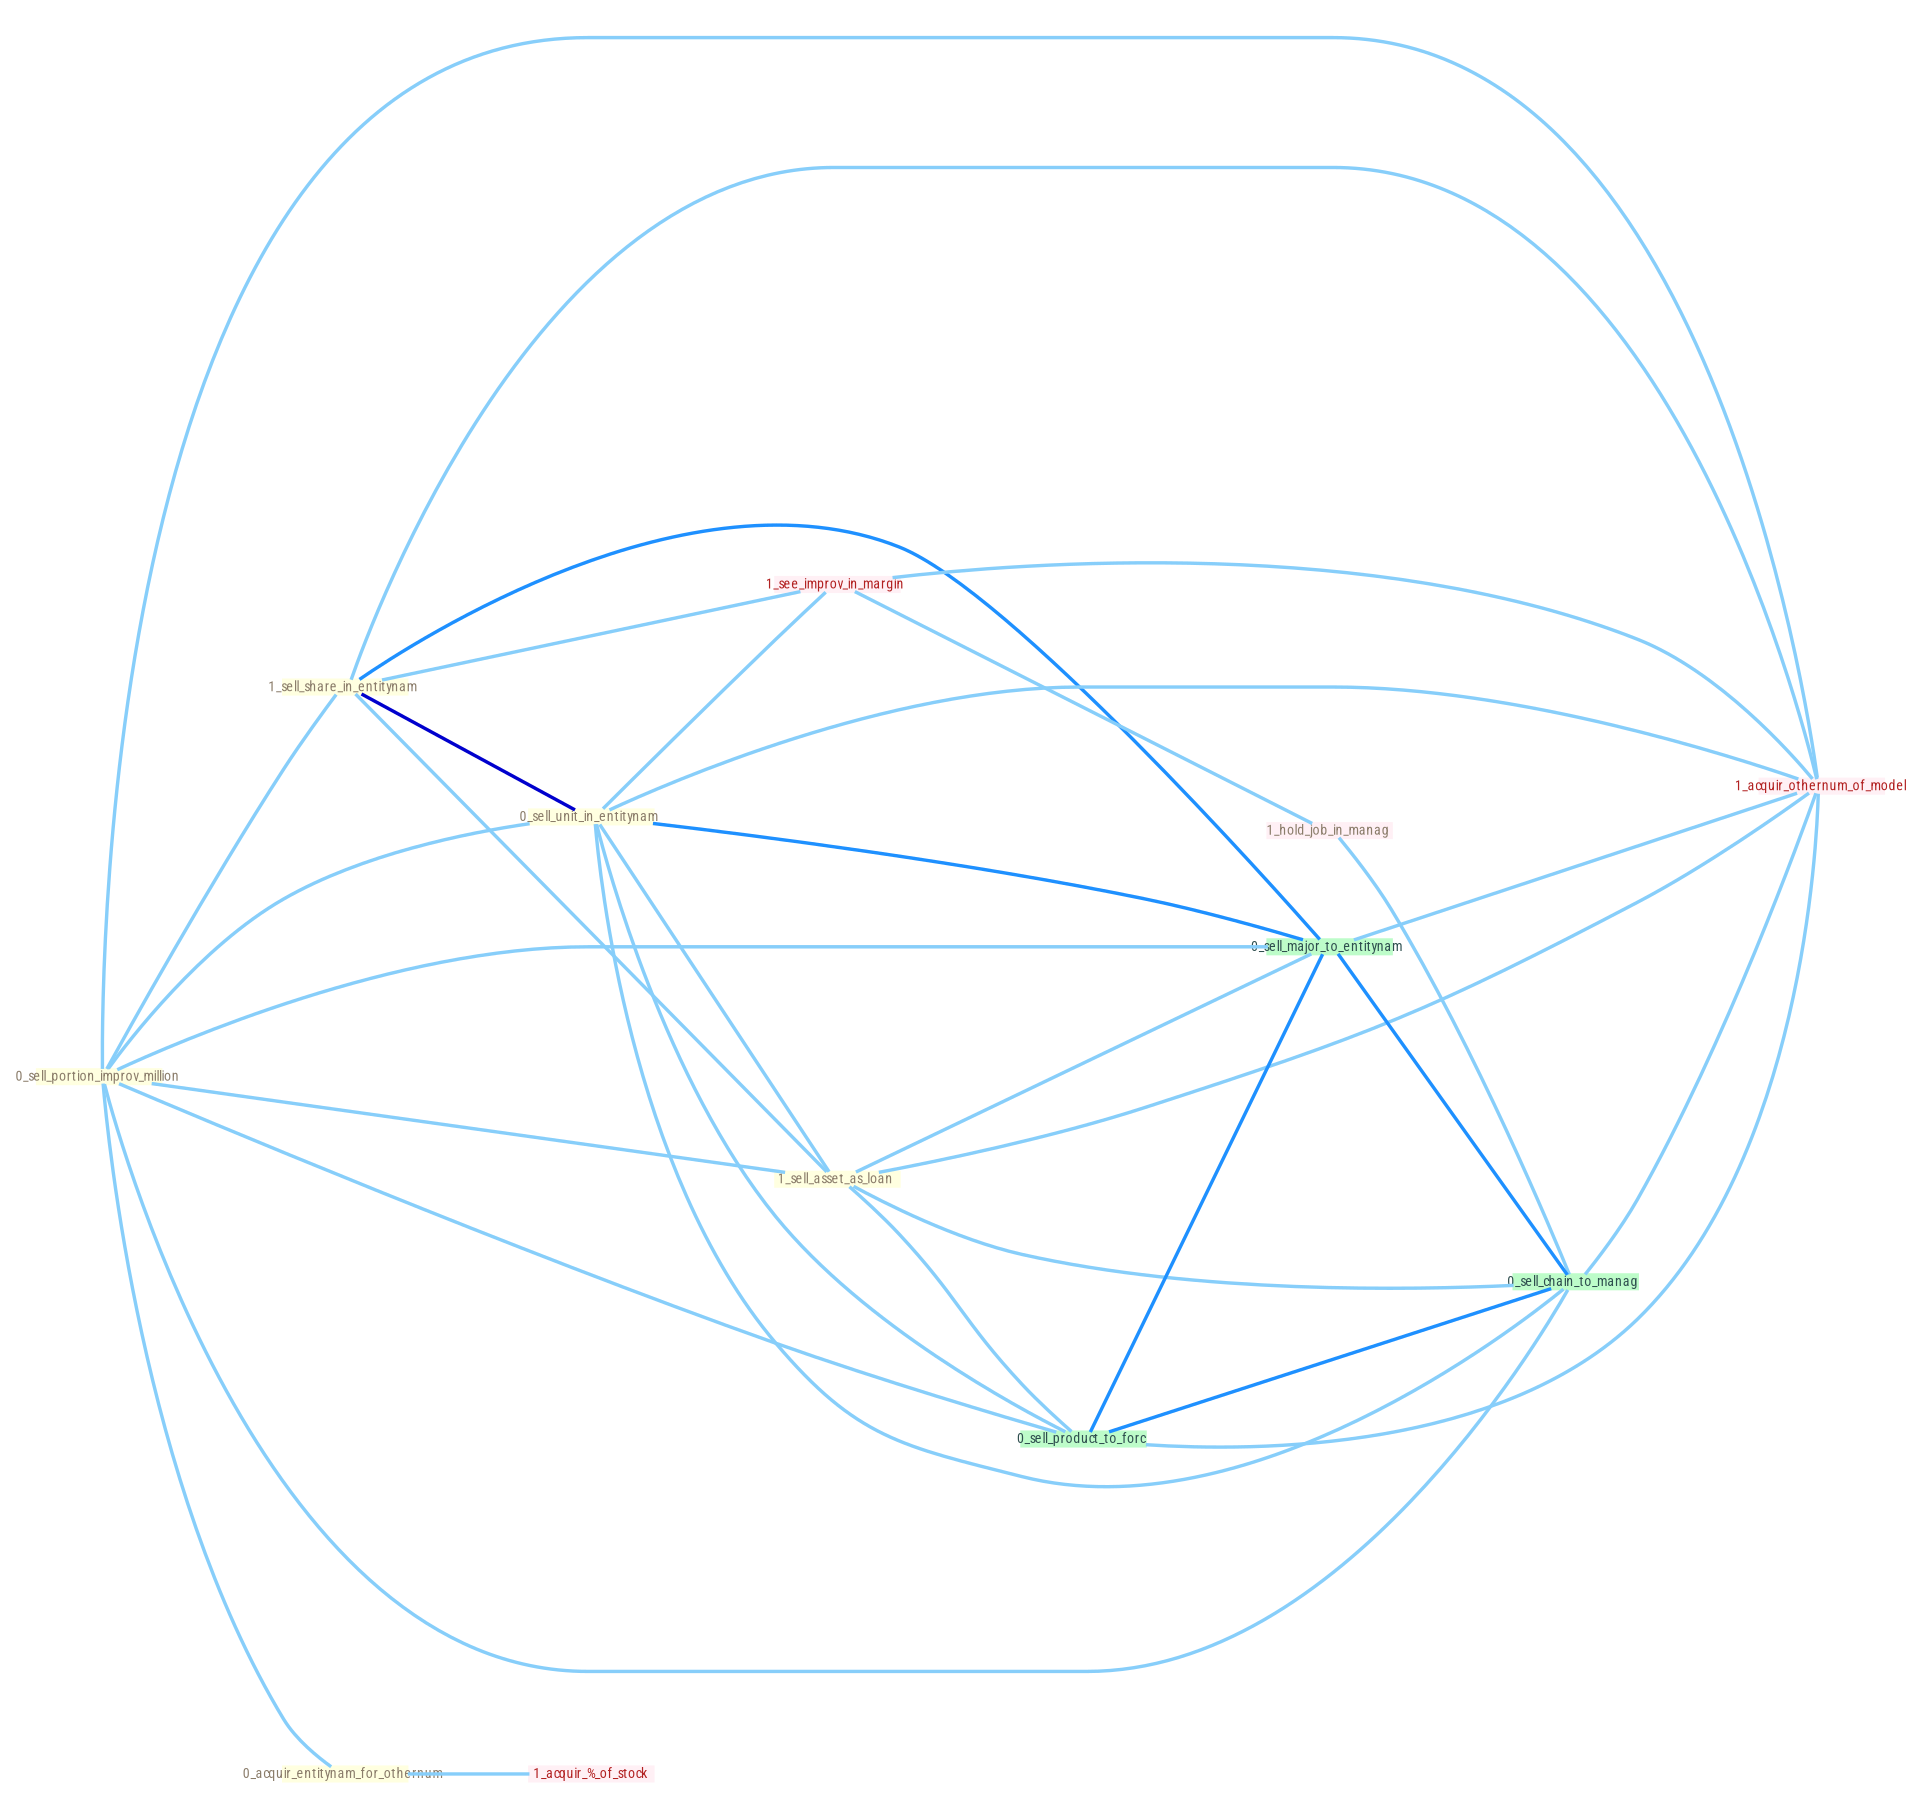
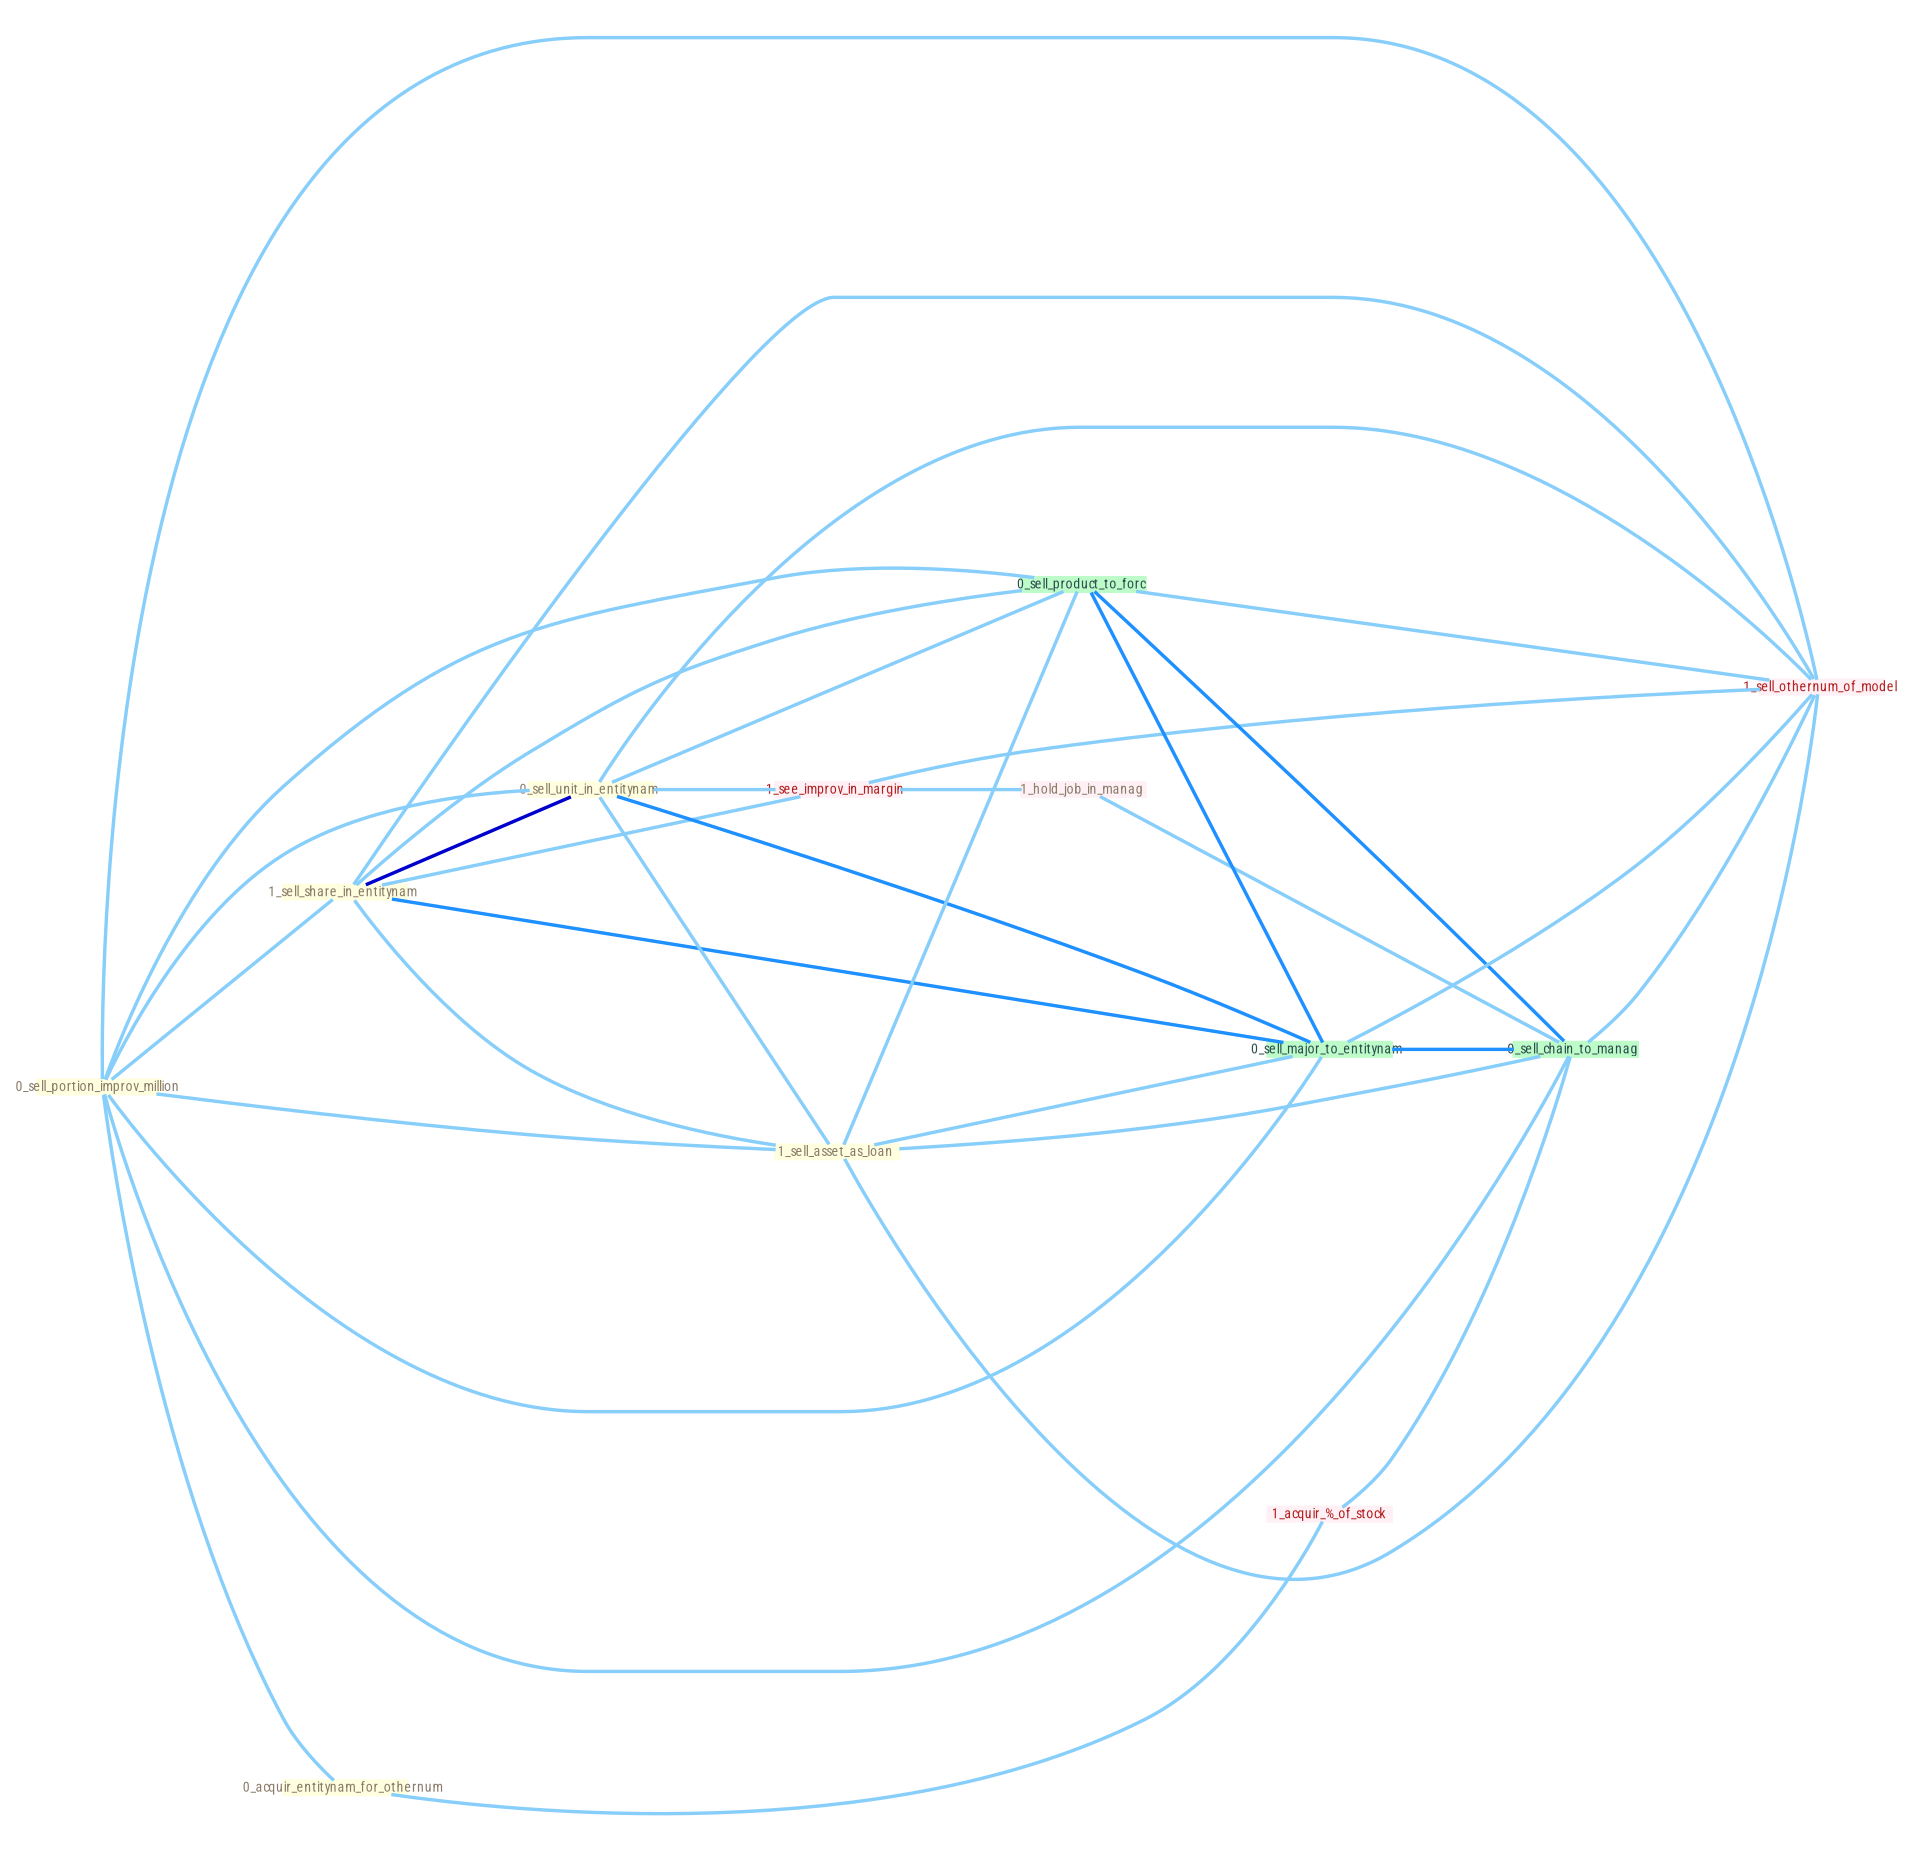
none -> (630, 695)
(1822, 786) -> (1822, 687)
(901, 1441) -> (1482, 1296)
